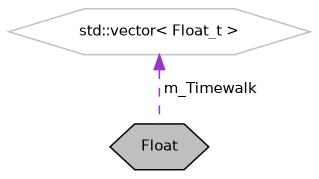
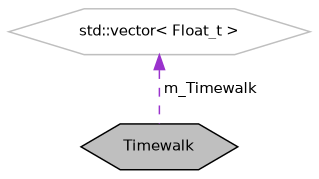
(159, 147) -> (159, 147)
